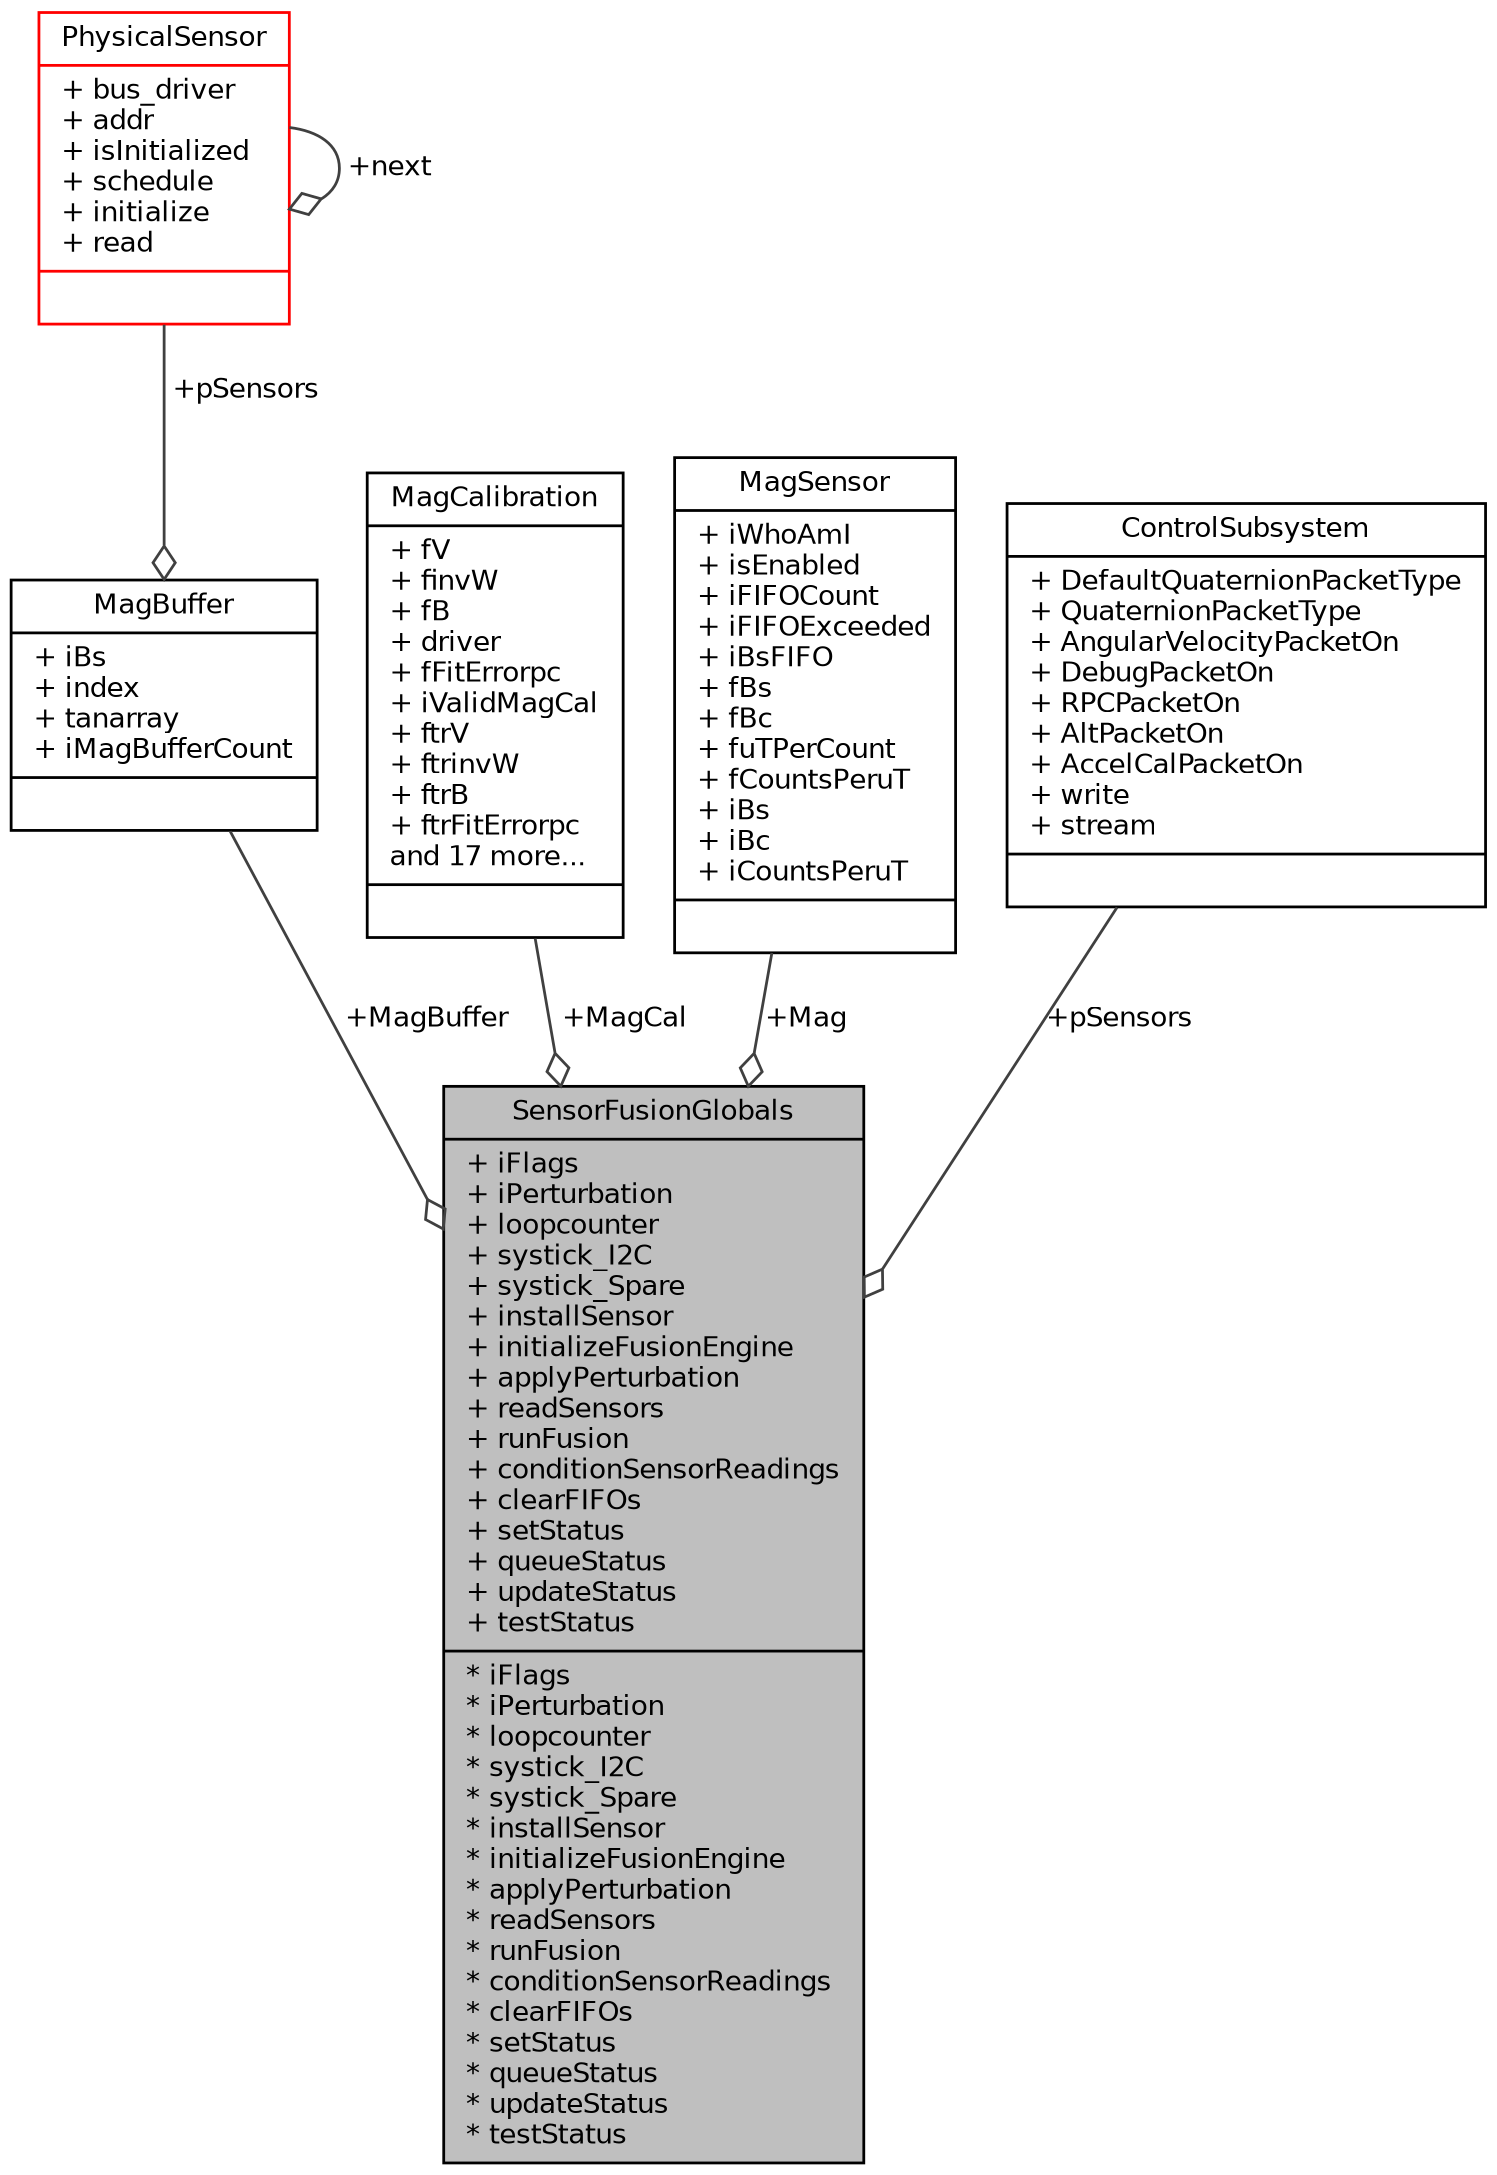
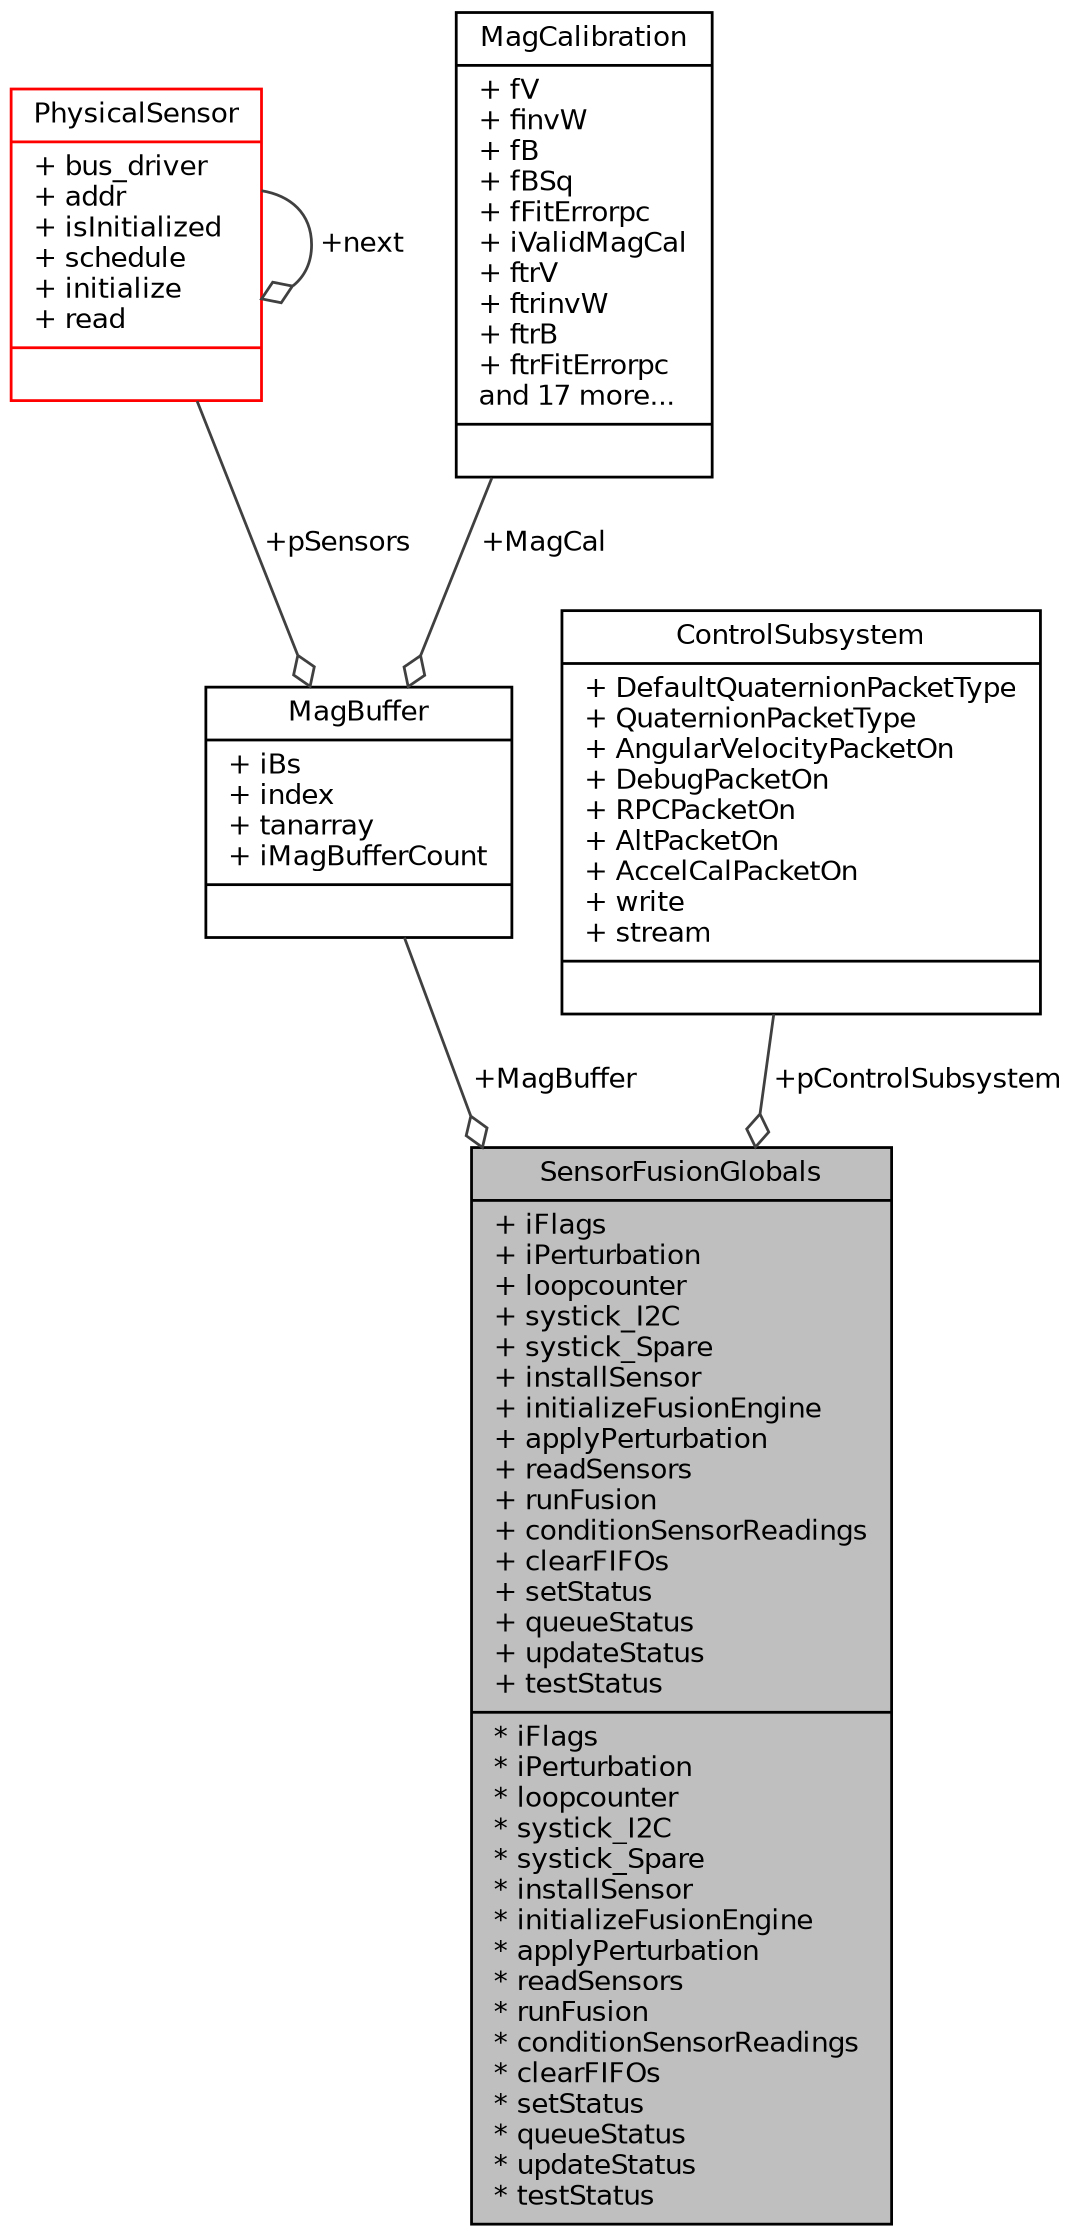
(445, 643) -> (526, 182)
(815, 705) -> none
(545, 996) -> (456, 567)
(1116, 1020) -> (914, 1081)
